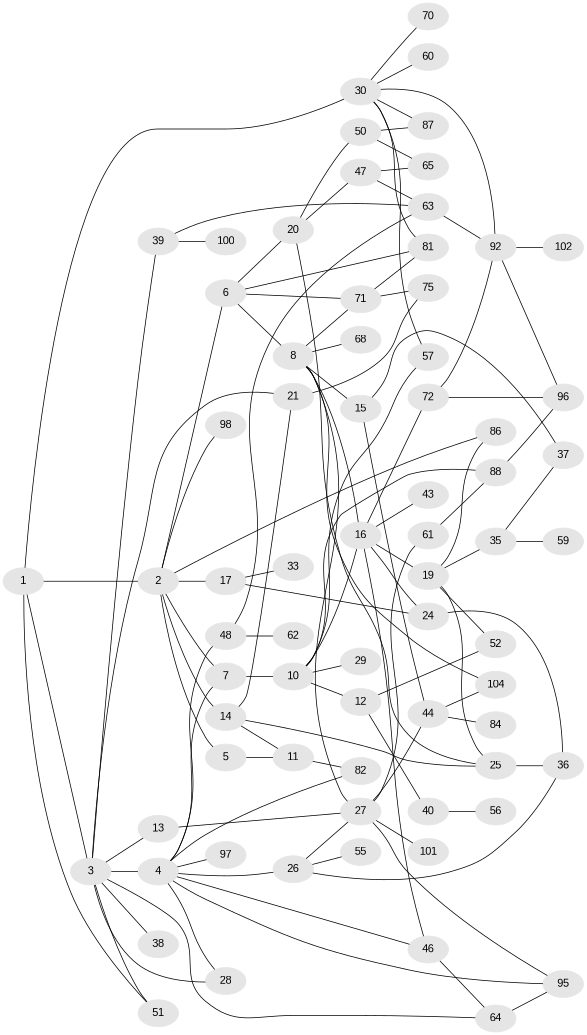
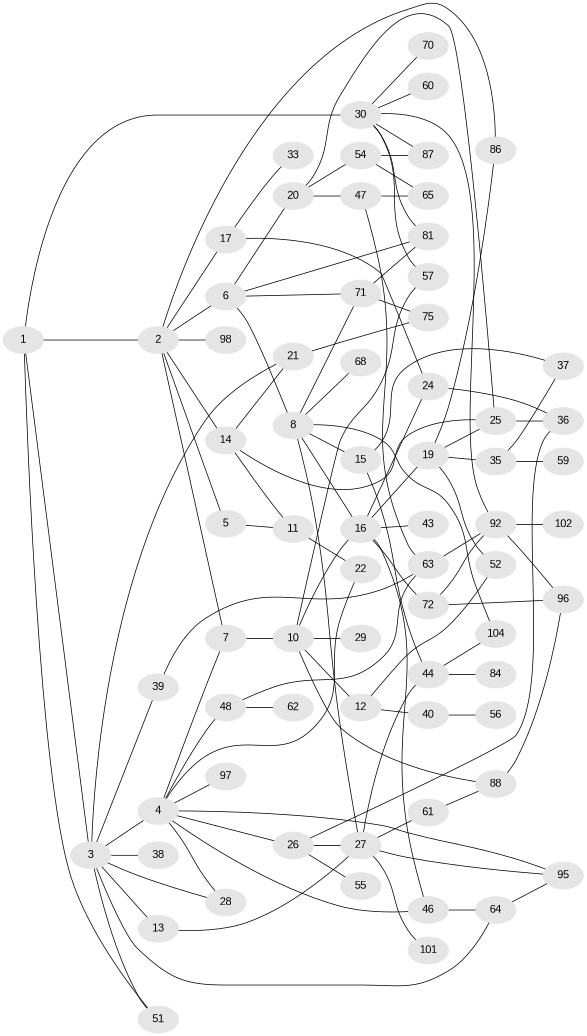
(361, 132) -> (361, 156)
(226, 242) -> none
(361, 771) -> (361, 570)
